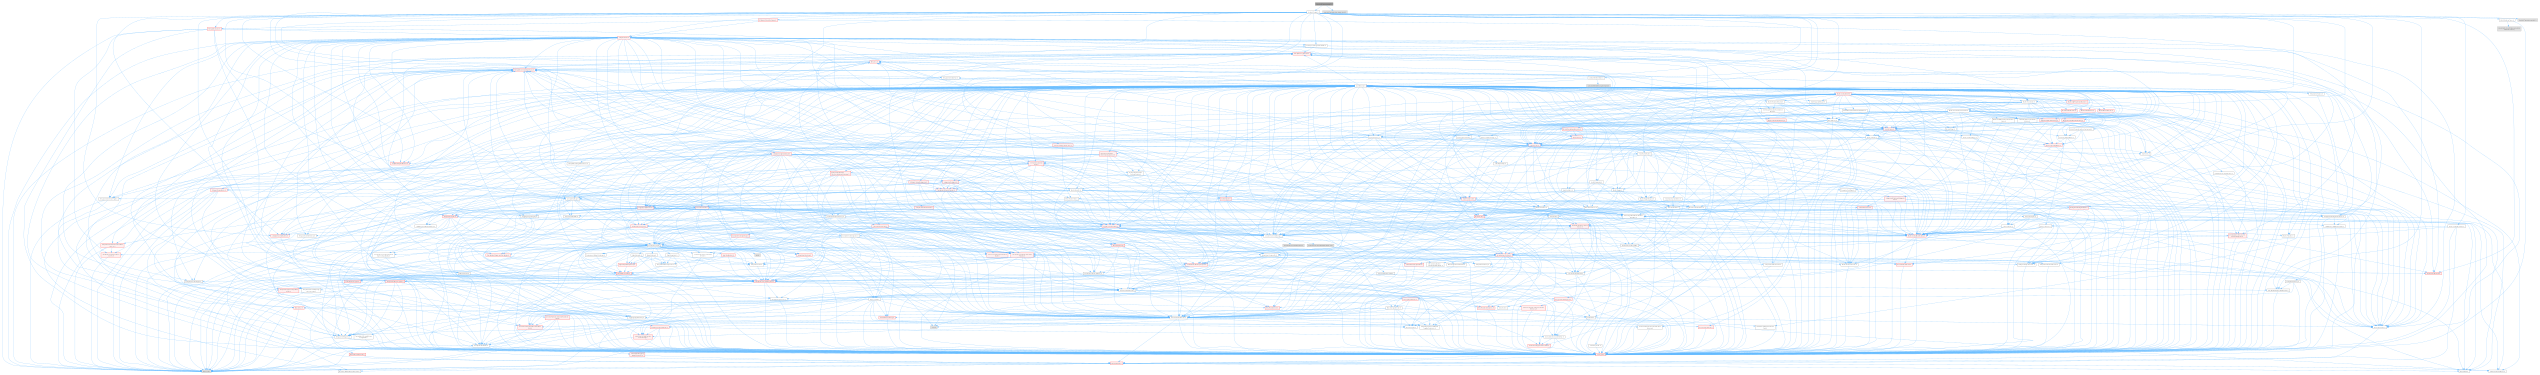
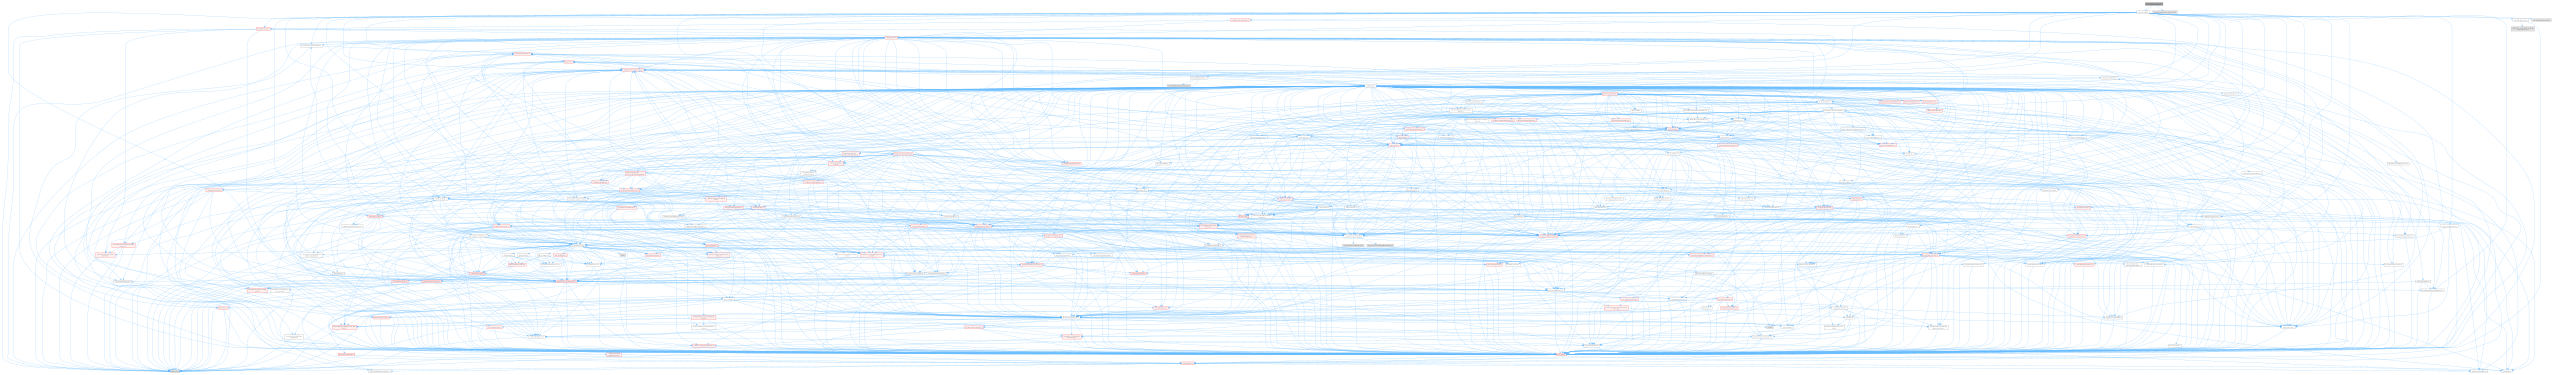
(1900, 74) -> (871, 143)
